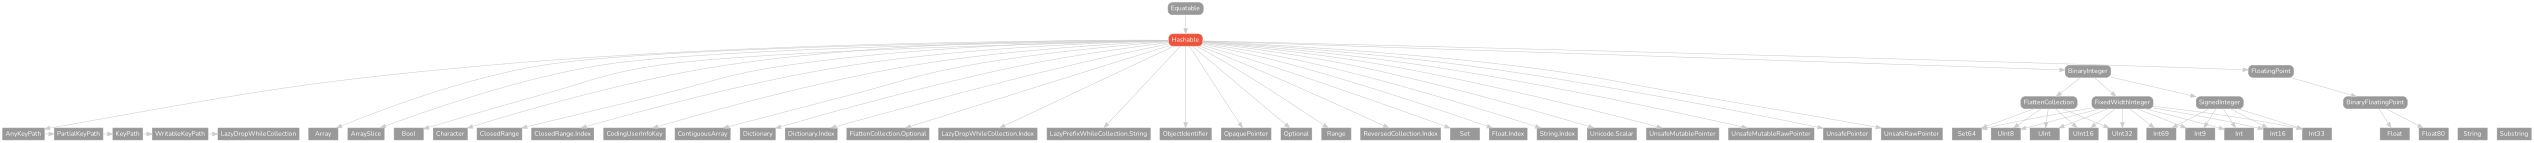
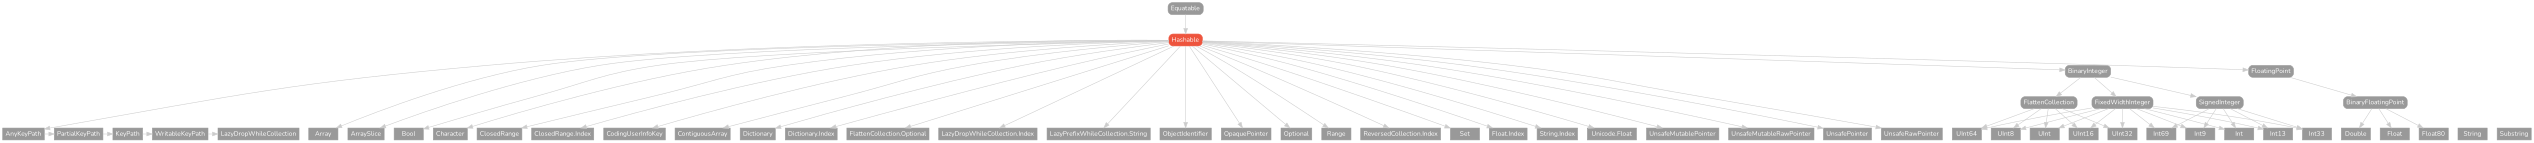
(1612, 134) -> (1612, 134)
(1967, 134) -> (1967, 134)
(2278, 134) -> (2278, 134)
none -> (2356, 134)
